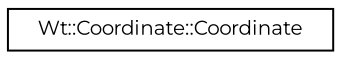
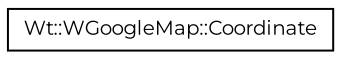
(171, 30) -> (171, 30)
